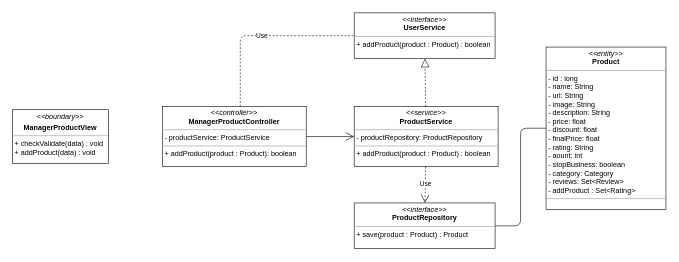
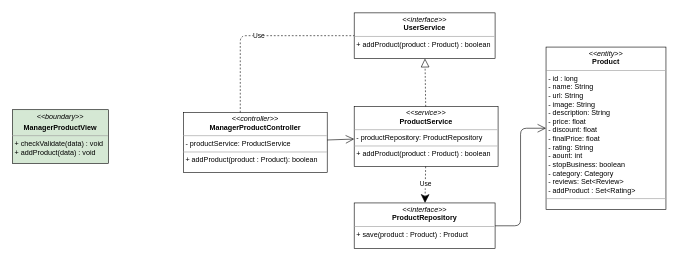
(542, 128) -> (541, 128)
(60, 137) -> (60, 137)
(234, 137) -> (255, 143)
(425, 197) -> (425, 195)
